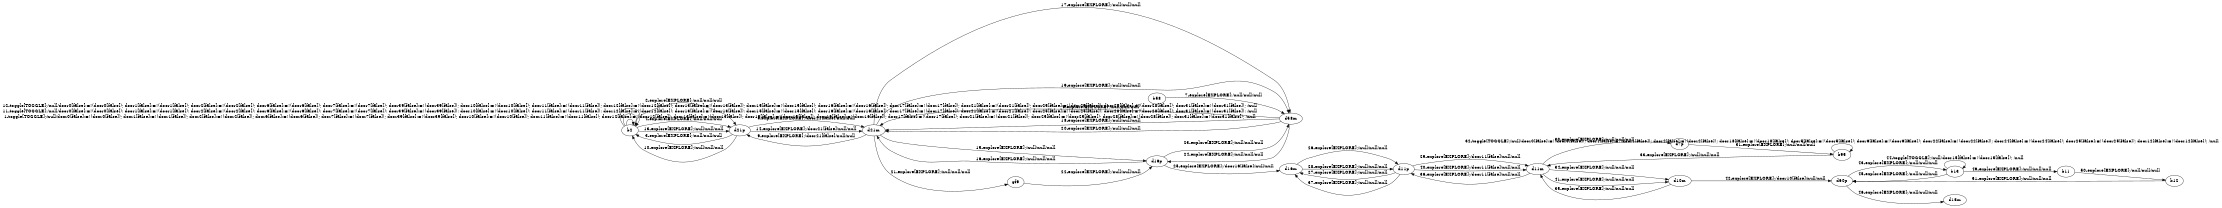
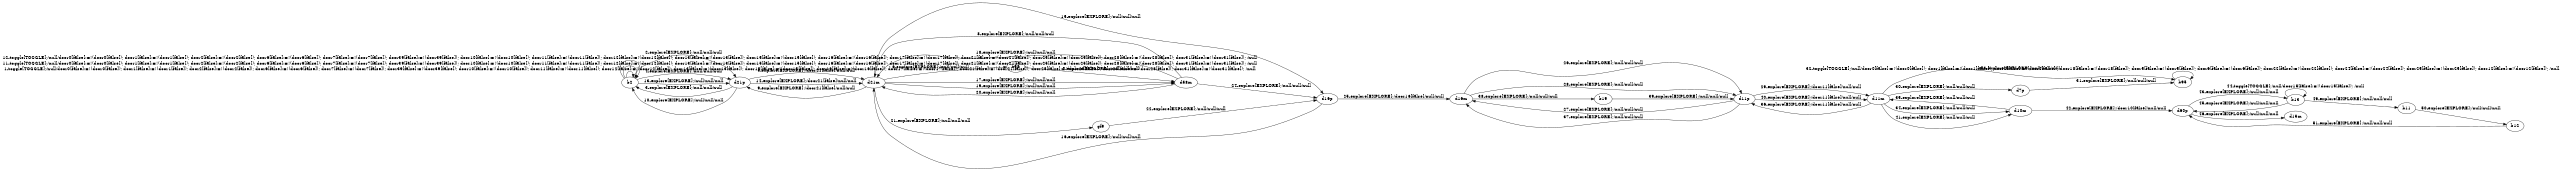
none -> (943, 71)
none -> (1603, 99)
(1230, 151) -> none
(1692, 158) -> (2024, 76)
